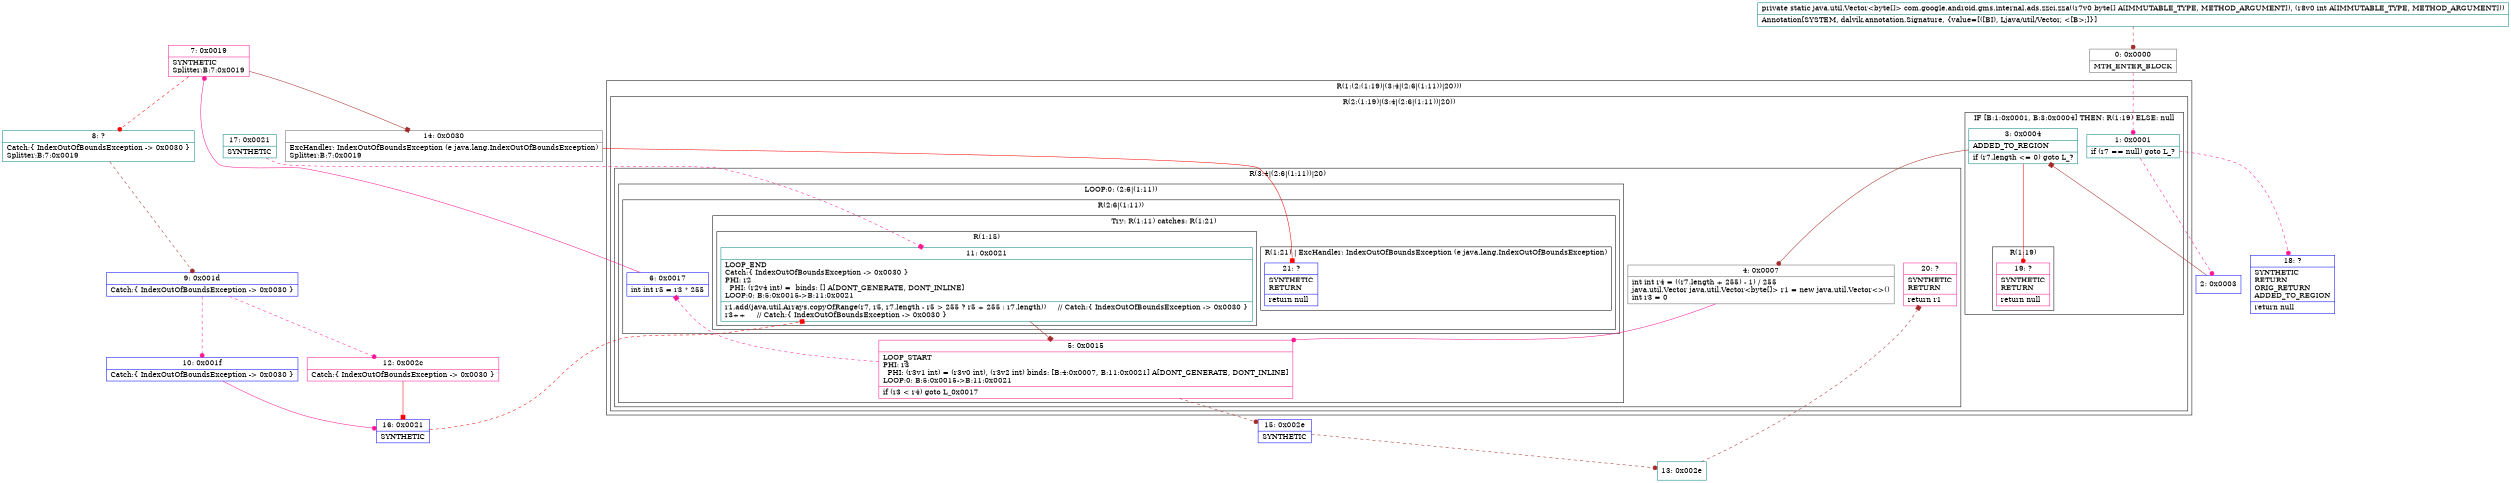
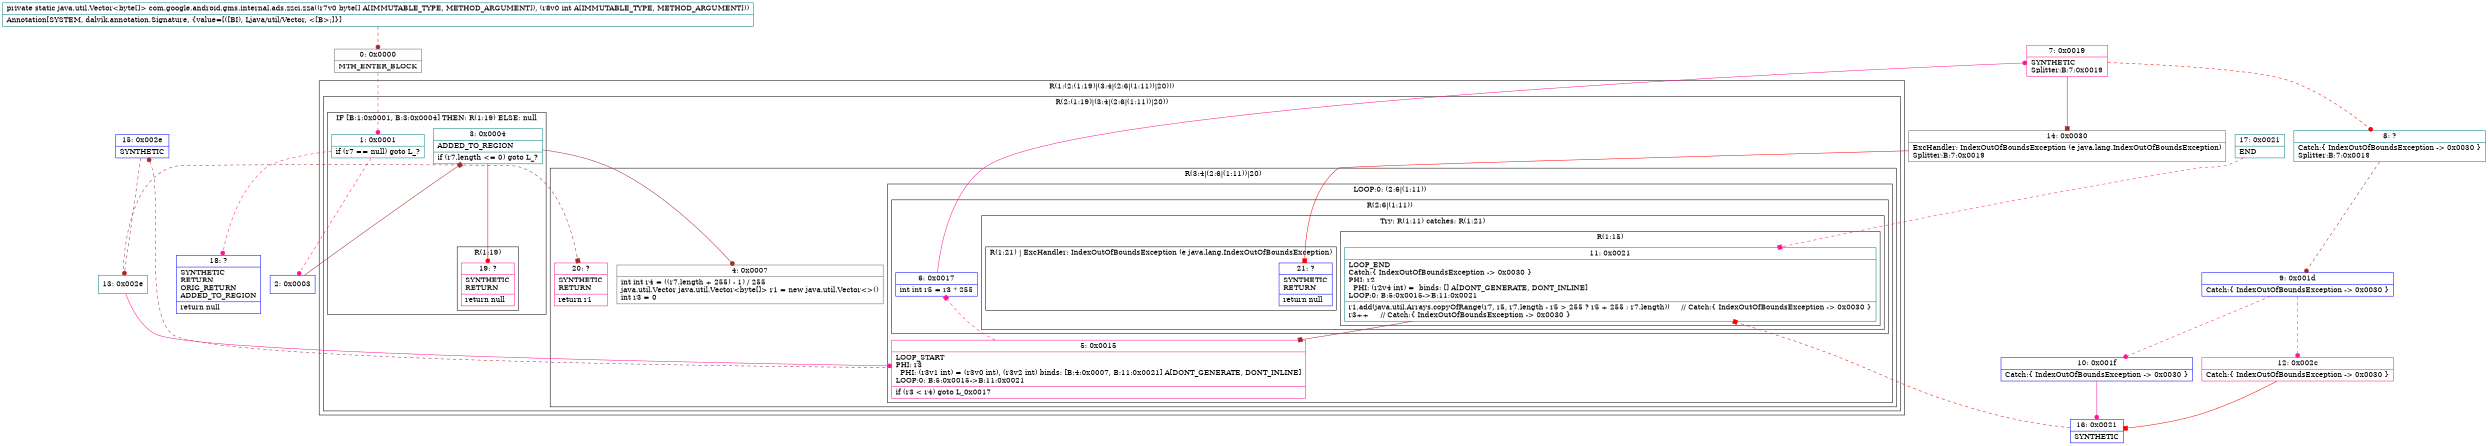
(250, 152) -> (2248, 152)
(1508, 339) -> (495, 357)
